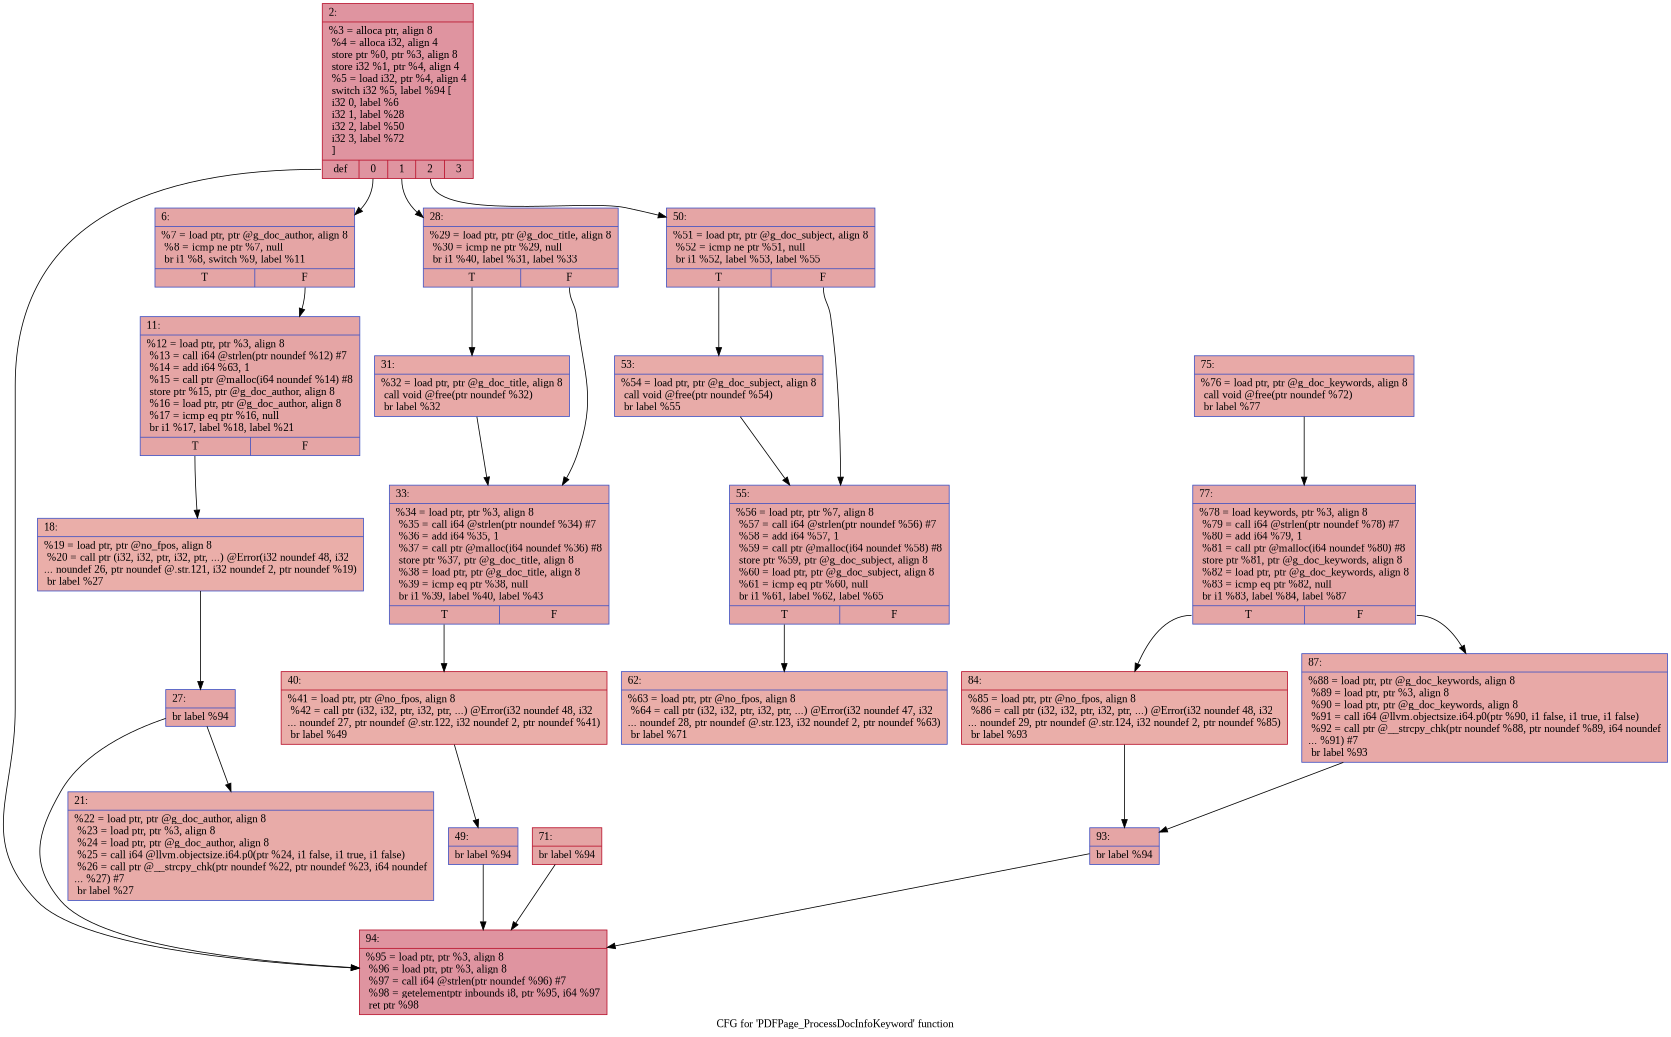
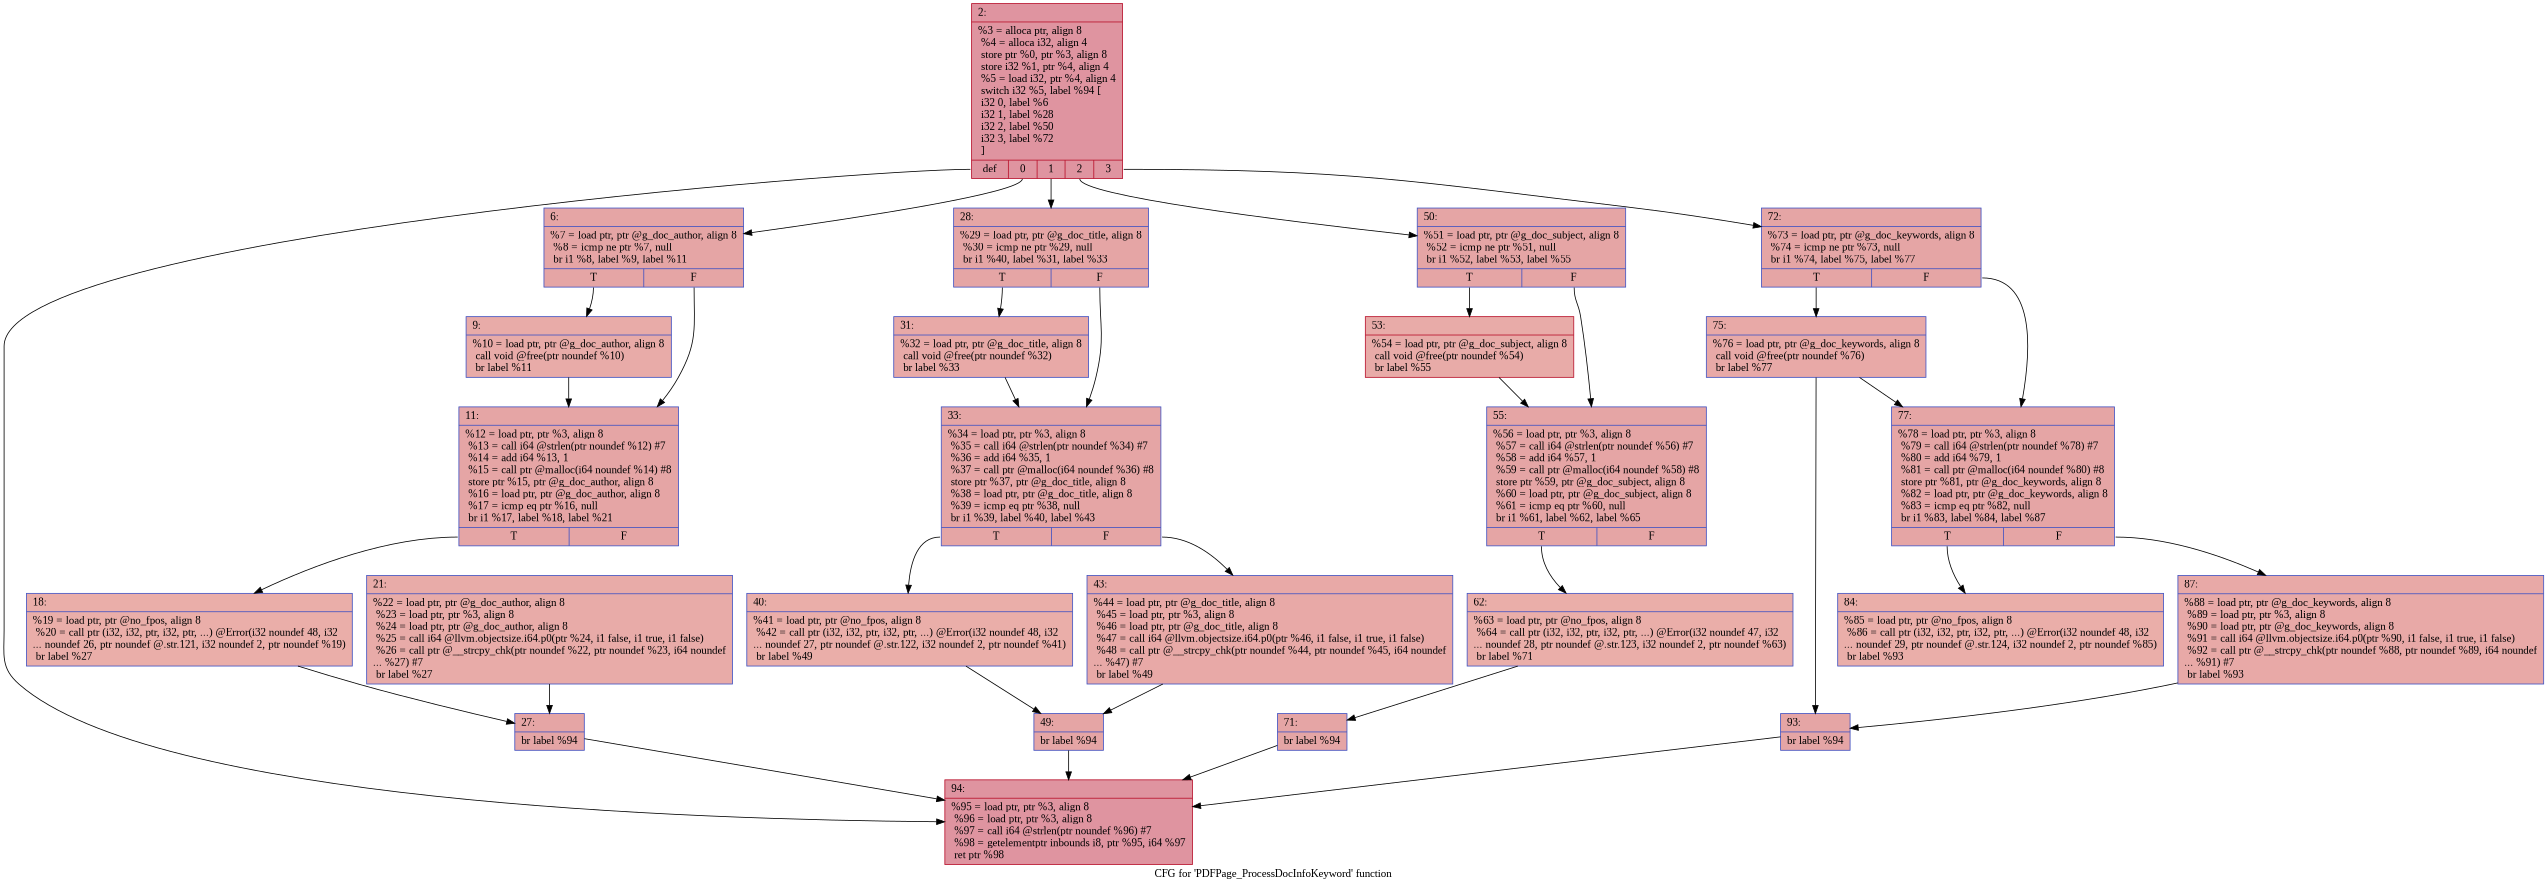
none -> (1871, 248)
(234, 259) -> (619, 259)
none -> (569, 347)
(199, 368) -> (517, 458)
(719, 386) -> (1470, 347)
(1277, 395) -> (1789, 356)
(411, 407) -> (930, 368)
(805, 512) -> (1562, 434)
(1283, 512) -> (1967, 434)
none -> (1270, 630)
none -> (1436, 692)
(444, 708) -> (910, 630)
(1125, 708) -> (2001, 630)
(218, 755) -> (550, 695)
(1125, 782) -> (1816, 541)
(567, 846) -> (1312, 732)
